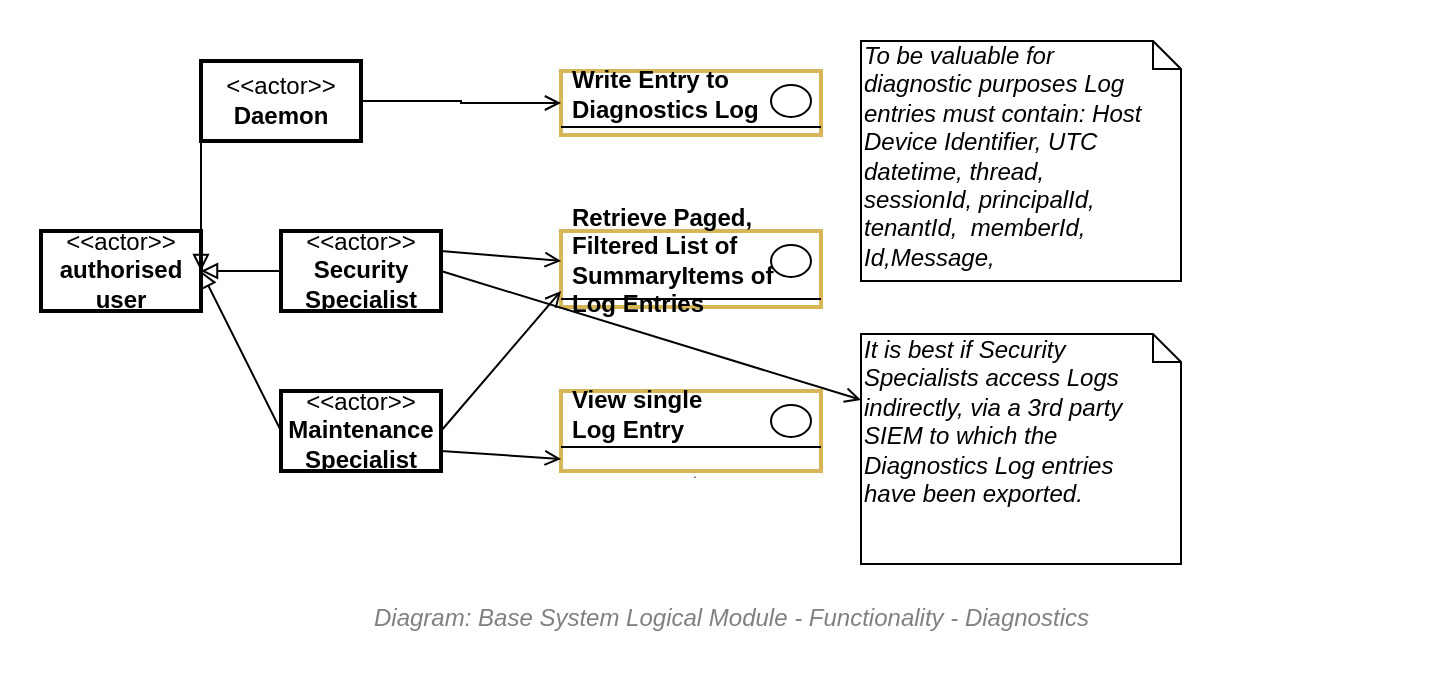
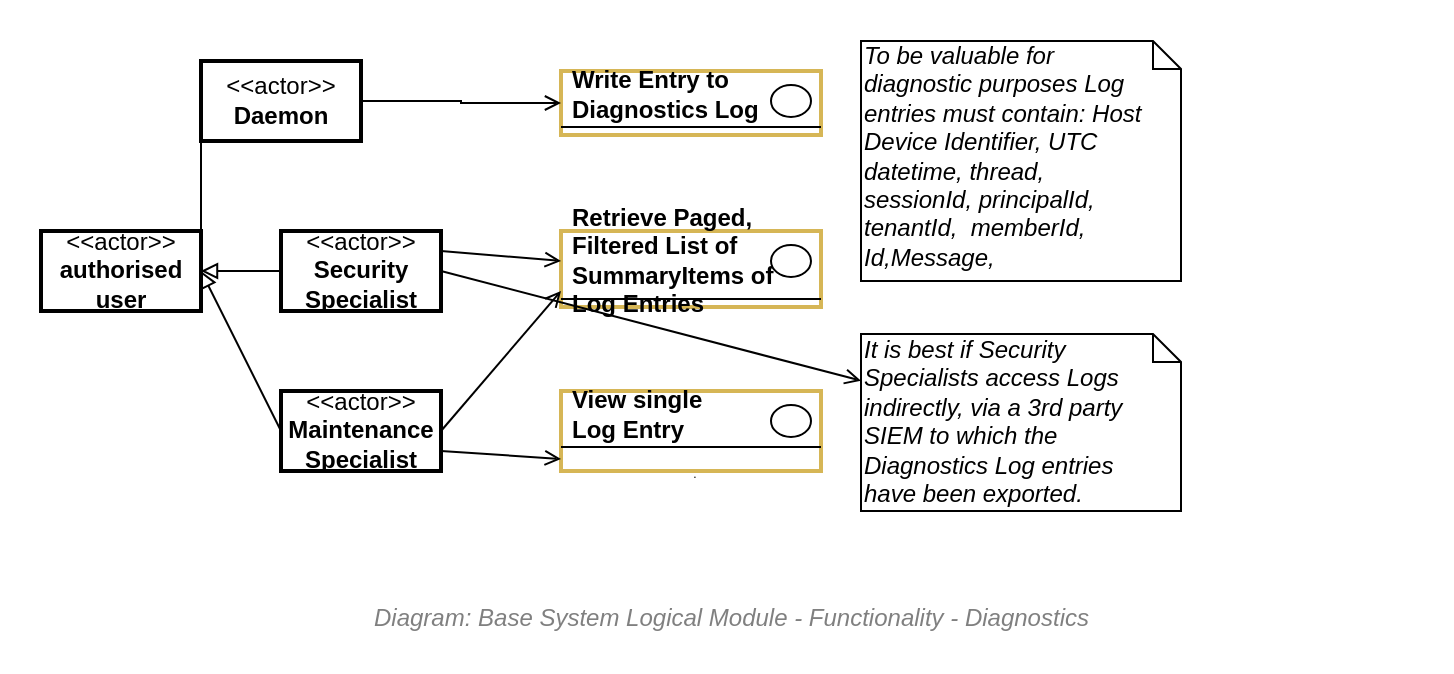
(201, 253) -> (201, 259)
(1021, 449) -> (1021, 423)
